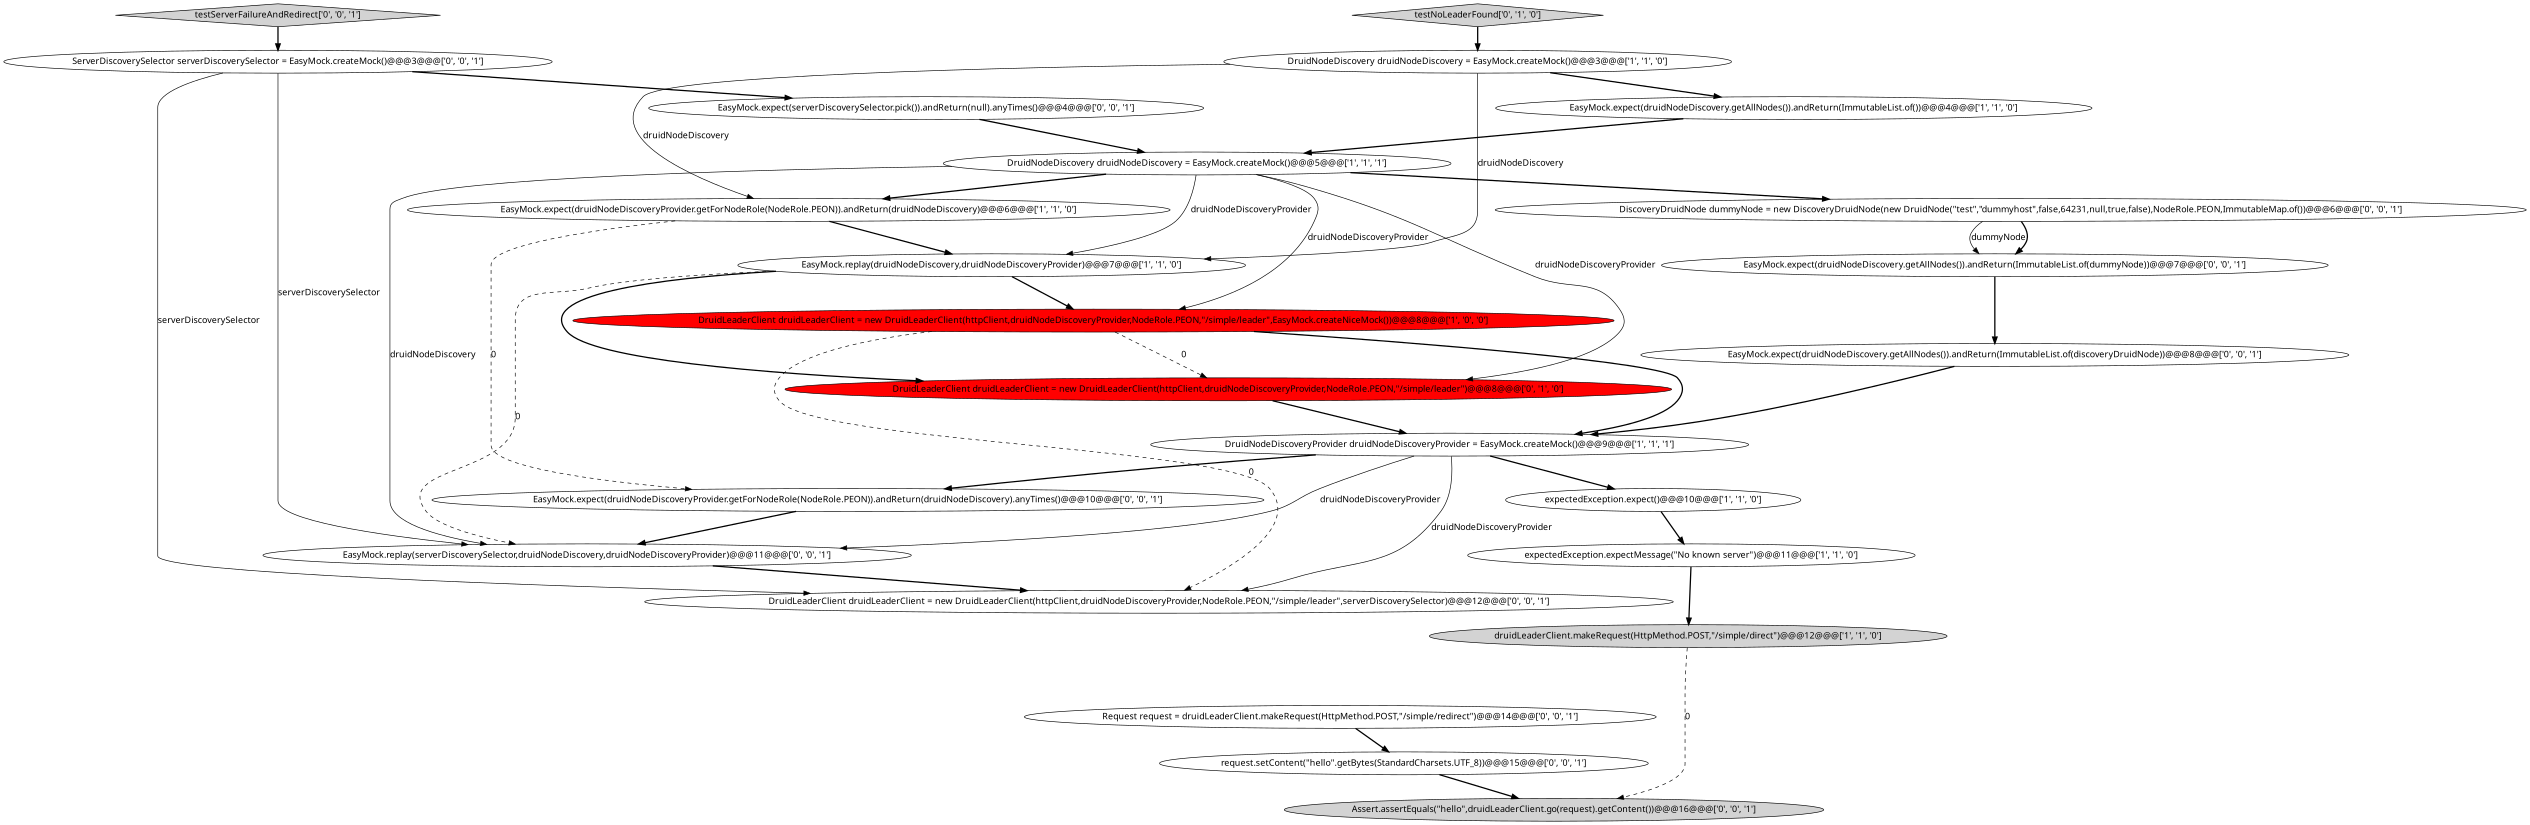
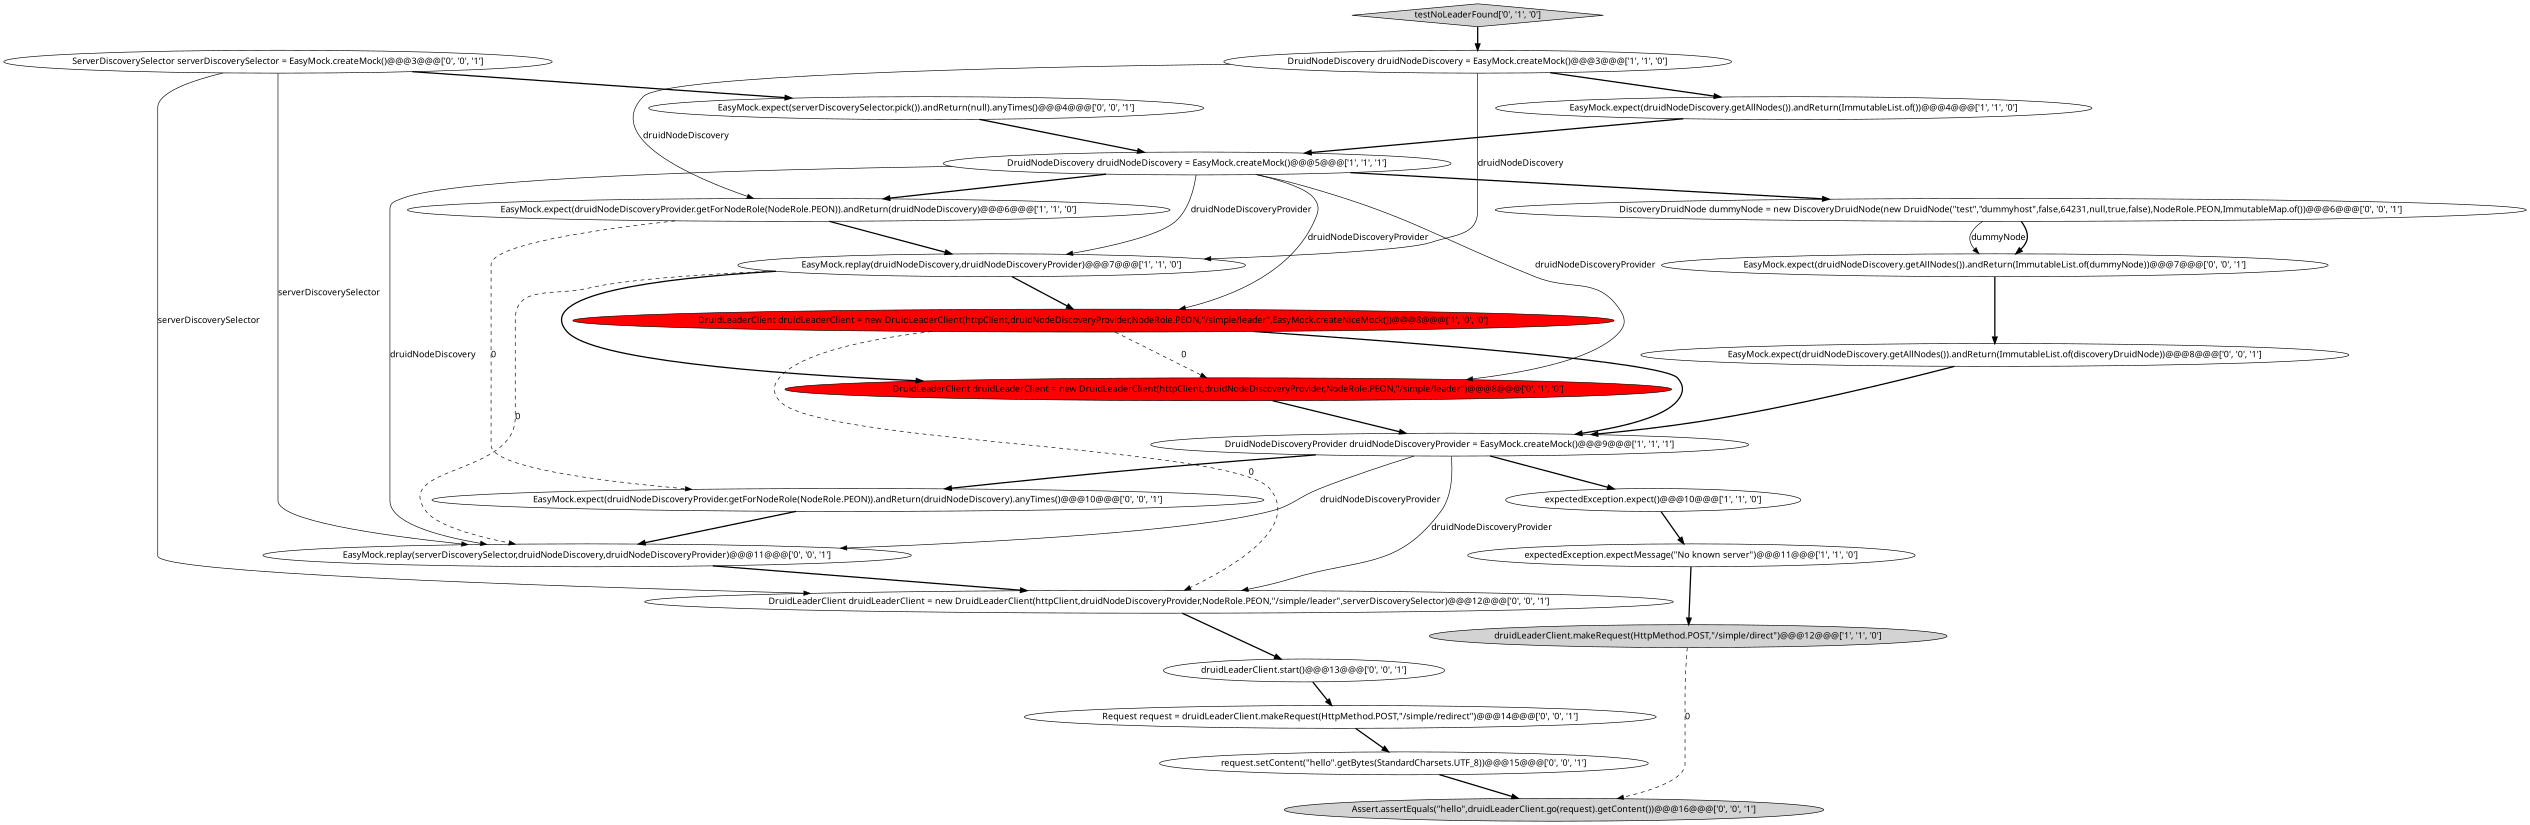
(278, 15) -> none
none -> (1304, 670)
